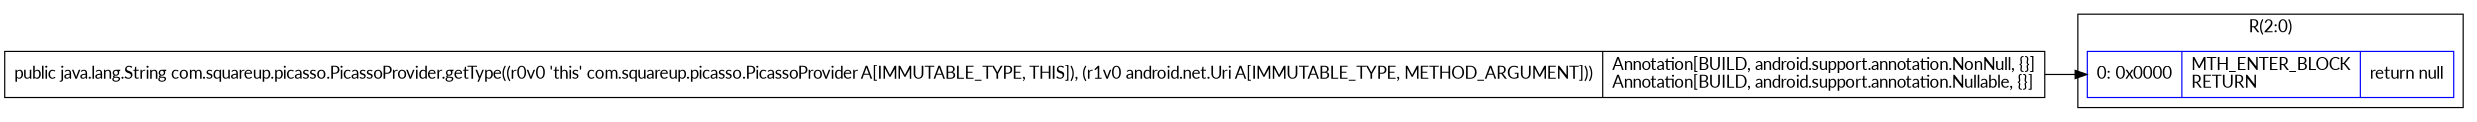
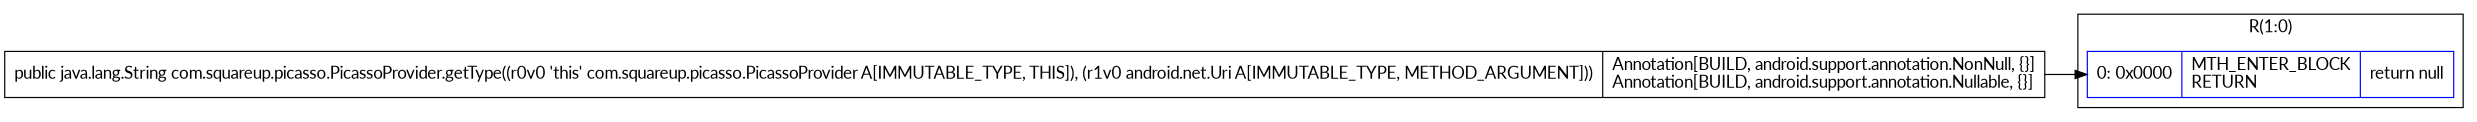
(2271, 28) -> (2271, 28)
